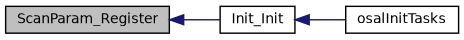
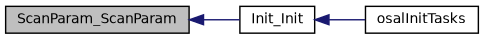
(87, 20) -> (97, 20)
